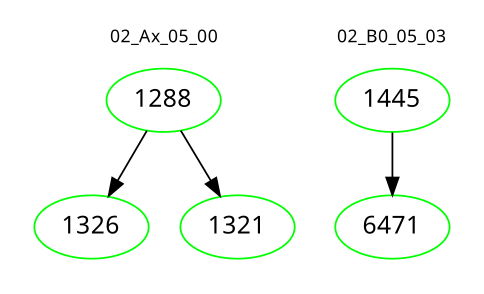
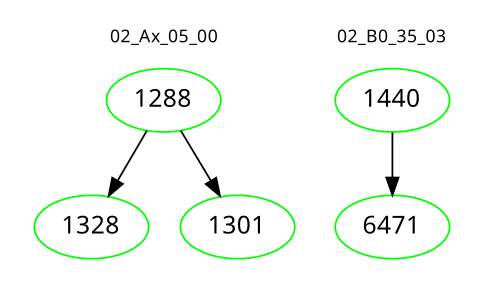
(392, 38) -> (392, 38)
(392, 100) -> (392, 100)
(92, 227) -> (92, 227)
(238, 227) -> (238, 227)
